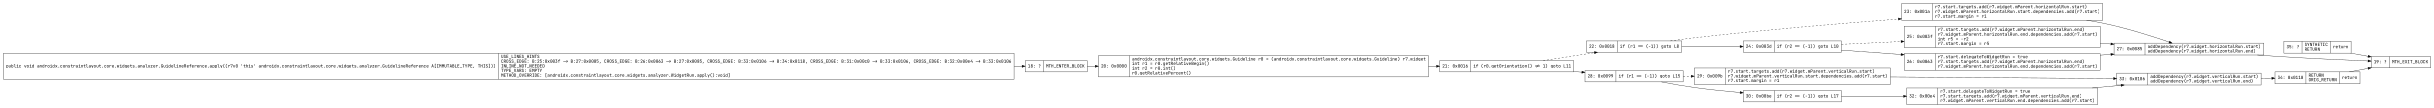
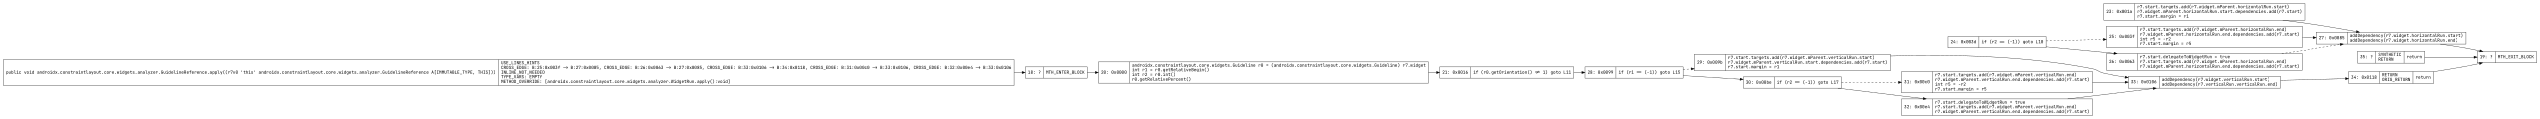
(1634, 47) -> none
(2105, 55) -> (2311, 49)
(2202, 81) -> (2220, 84)
none -> (1997, 82)
